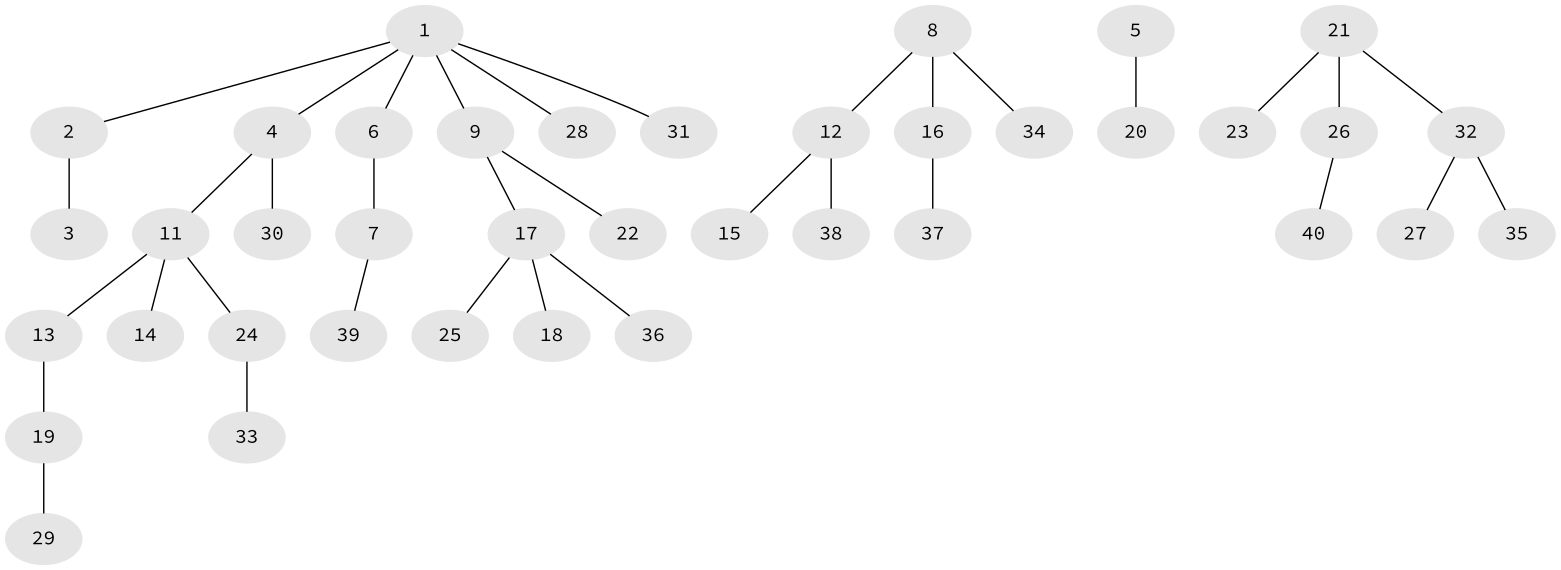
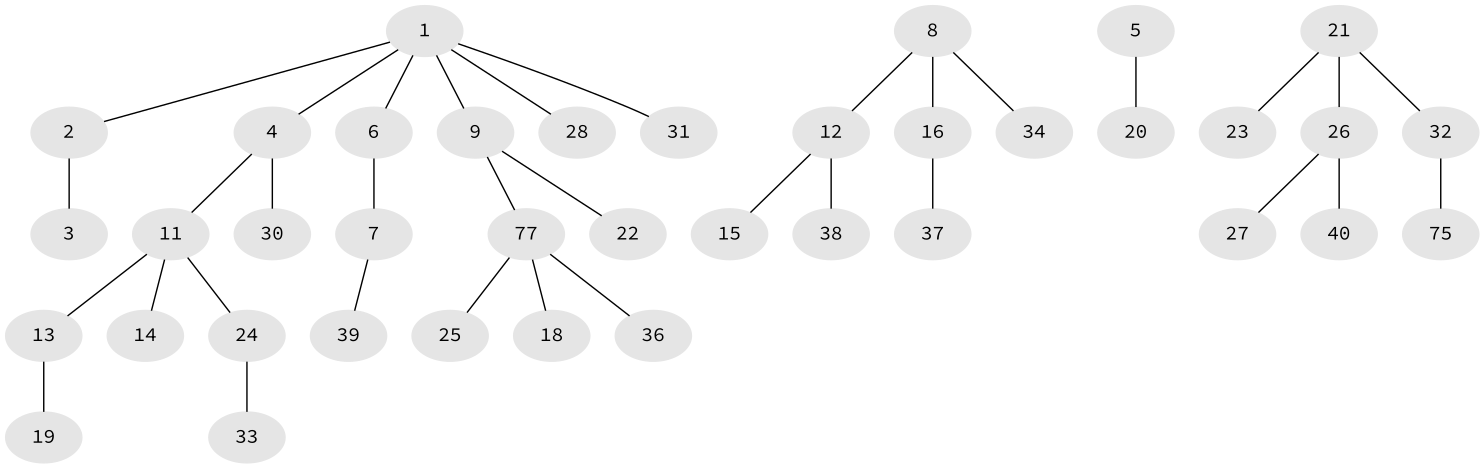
(1441, 183) -> (1289, 183)
(526, 234) -> (526, 234)
(1517, 234) -> (1441, 234)
(44, 539) -> none
